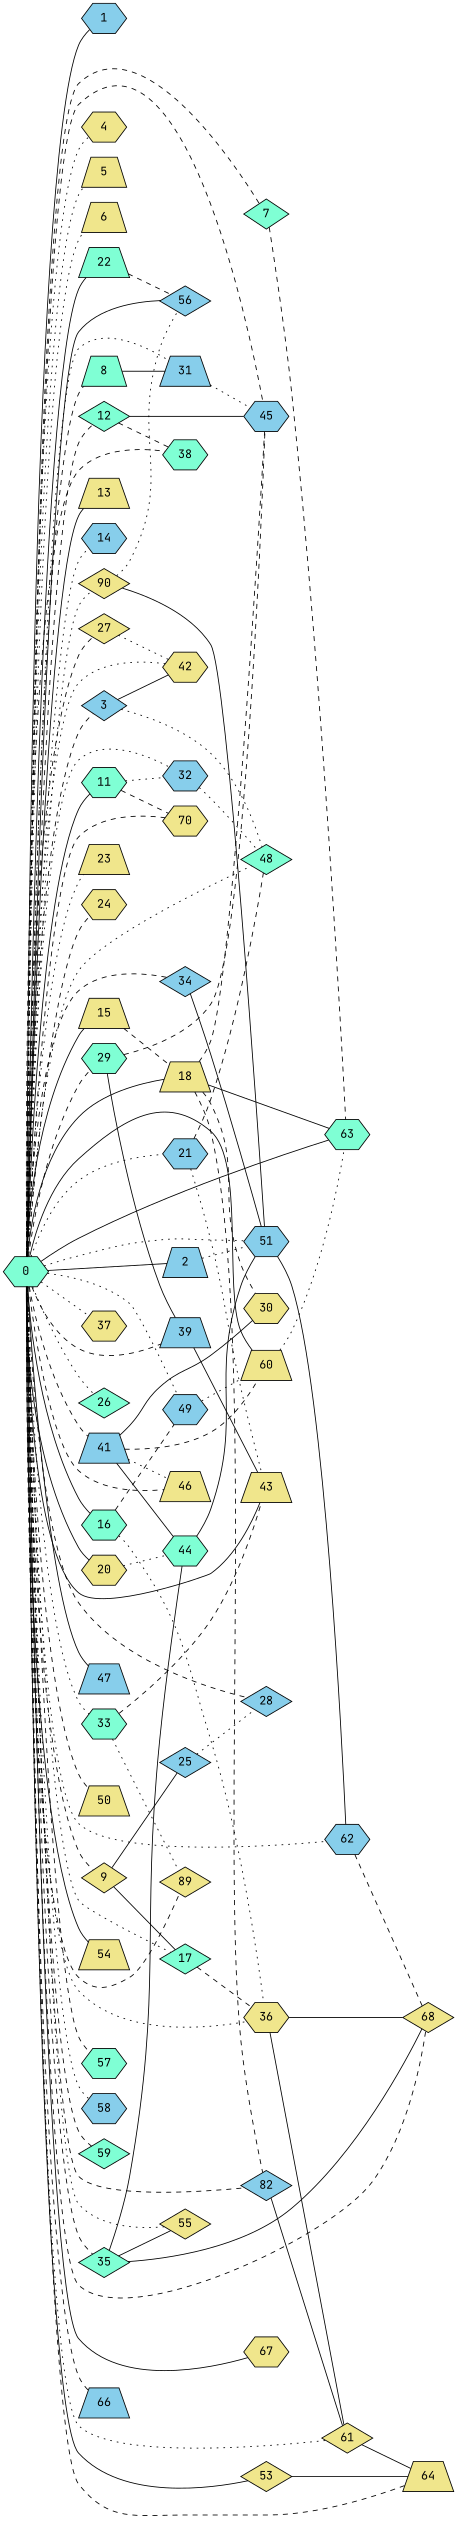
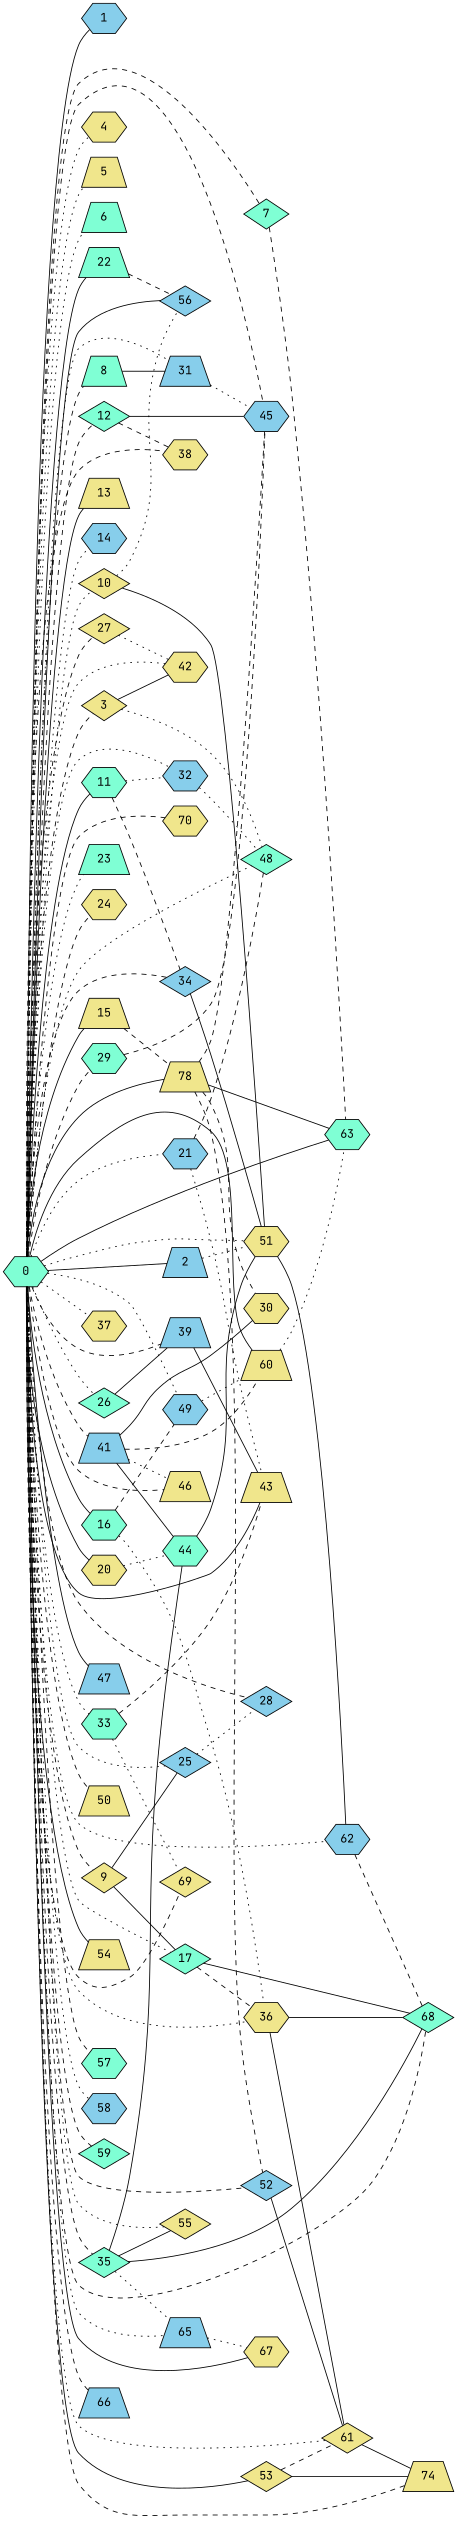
(104, 217) -> (104, 217)
(185, 455) -> (185, 455)
(104, 584) -> (104, 584)
(104, 706) -> (104, 706)
(145, 802) -> (148, 883)
(104, 860) -> (104, 860)
(185, 1077) -> (185, 1077)
(133, 1198) -> (141, 1371)
(266, 1242) -> (266, 1242)
none -> (45, 1564)
(185, 1882) -> (185, 1882)
none -> (307, 1988)
(428, 2018) -> (428, 2018)
(266, 2186) -> (266, 2186)
none -> (185, 2333)
none -> (307, 2457)
(428, 2477) -> (428, 2477)
